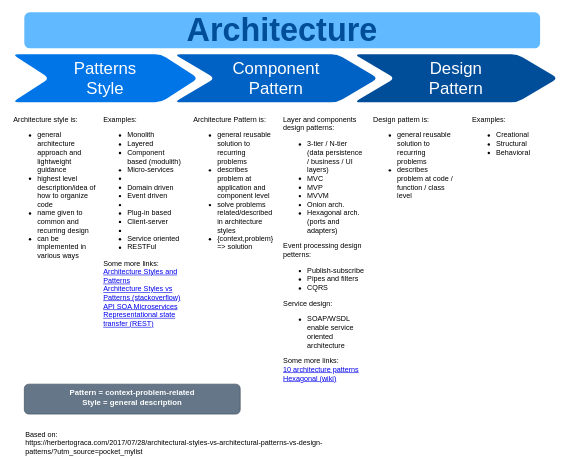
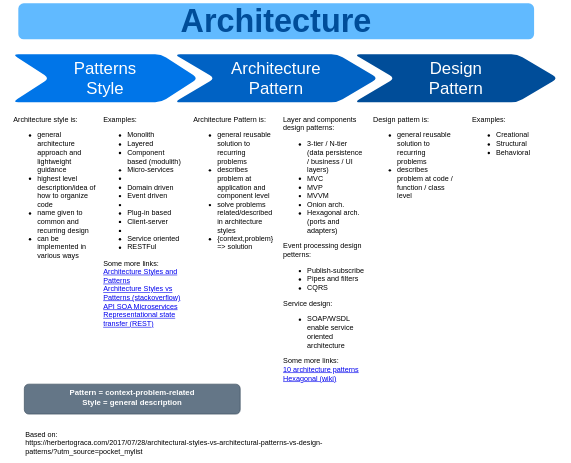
(282, 30) -> (276, 21)
(276, 78) -> (276, 78)
